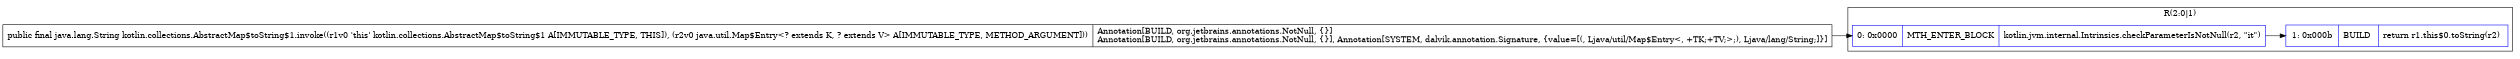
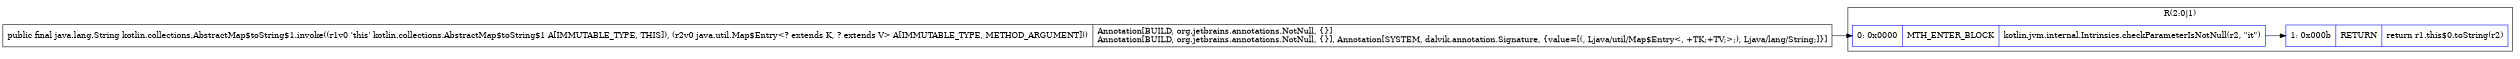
(2357, 36) -> (2359, 36)
